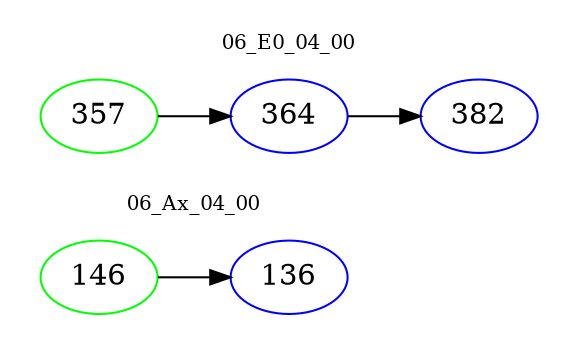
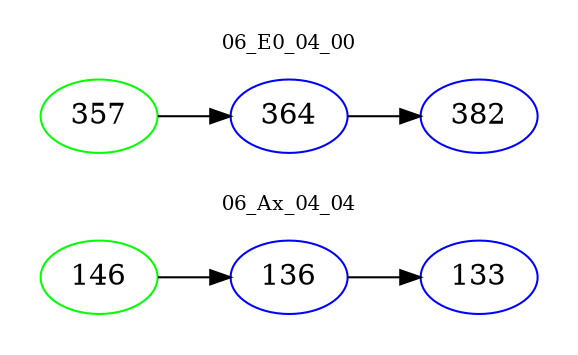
(194, 205) -> (289, 205)
none -> (479, 277)
